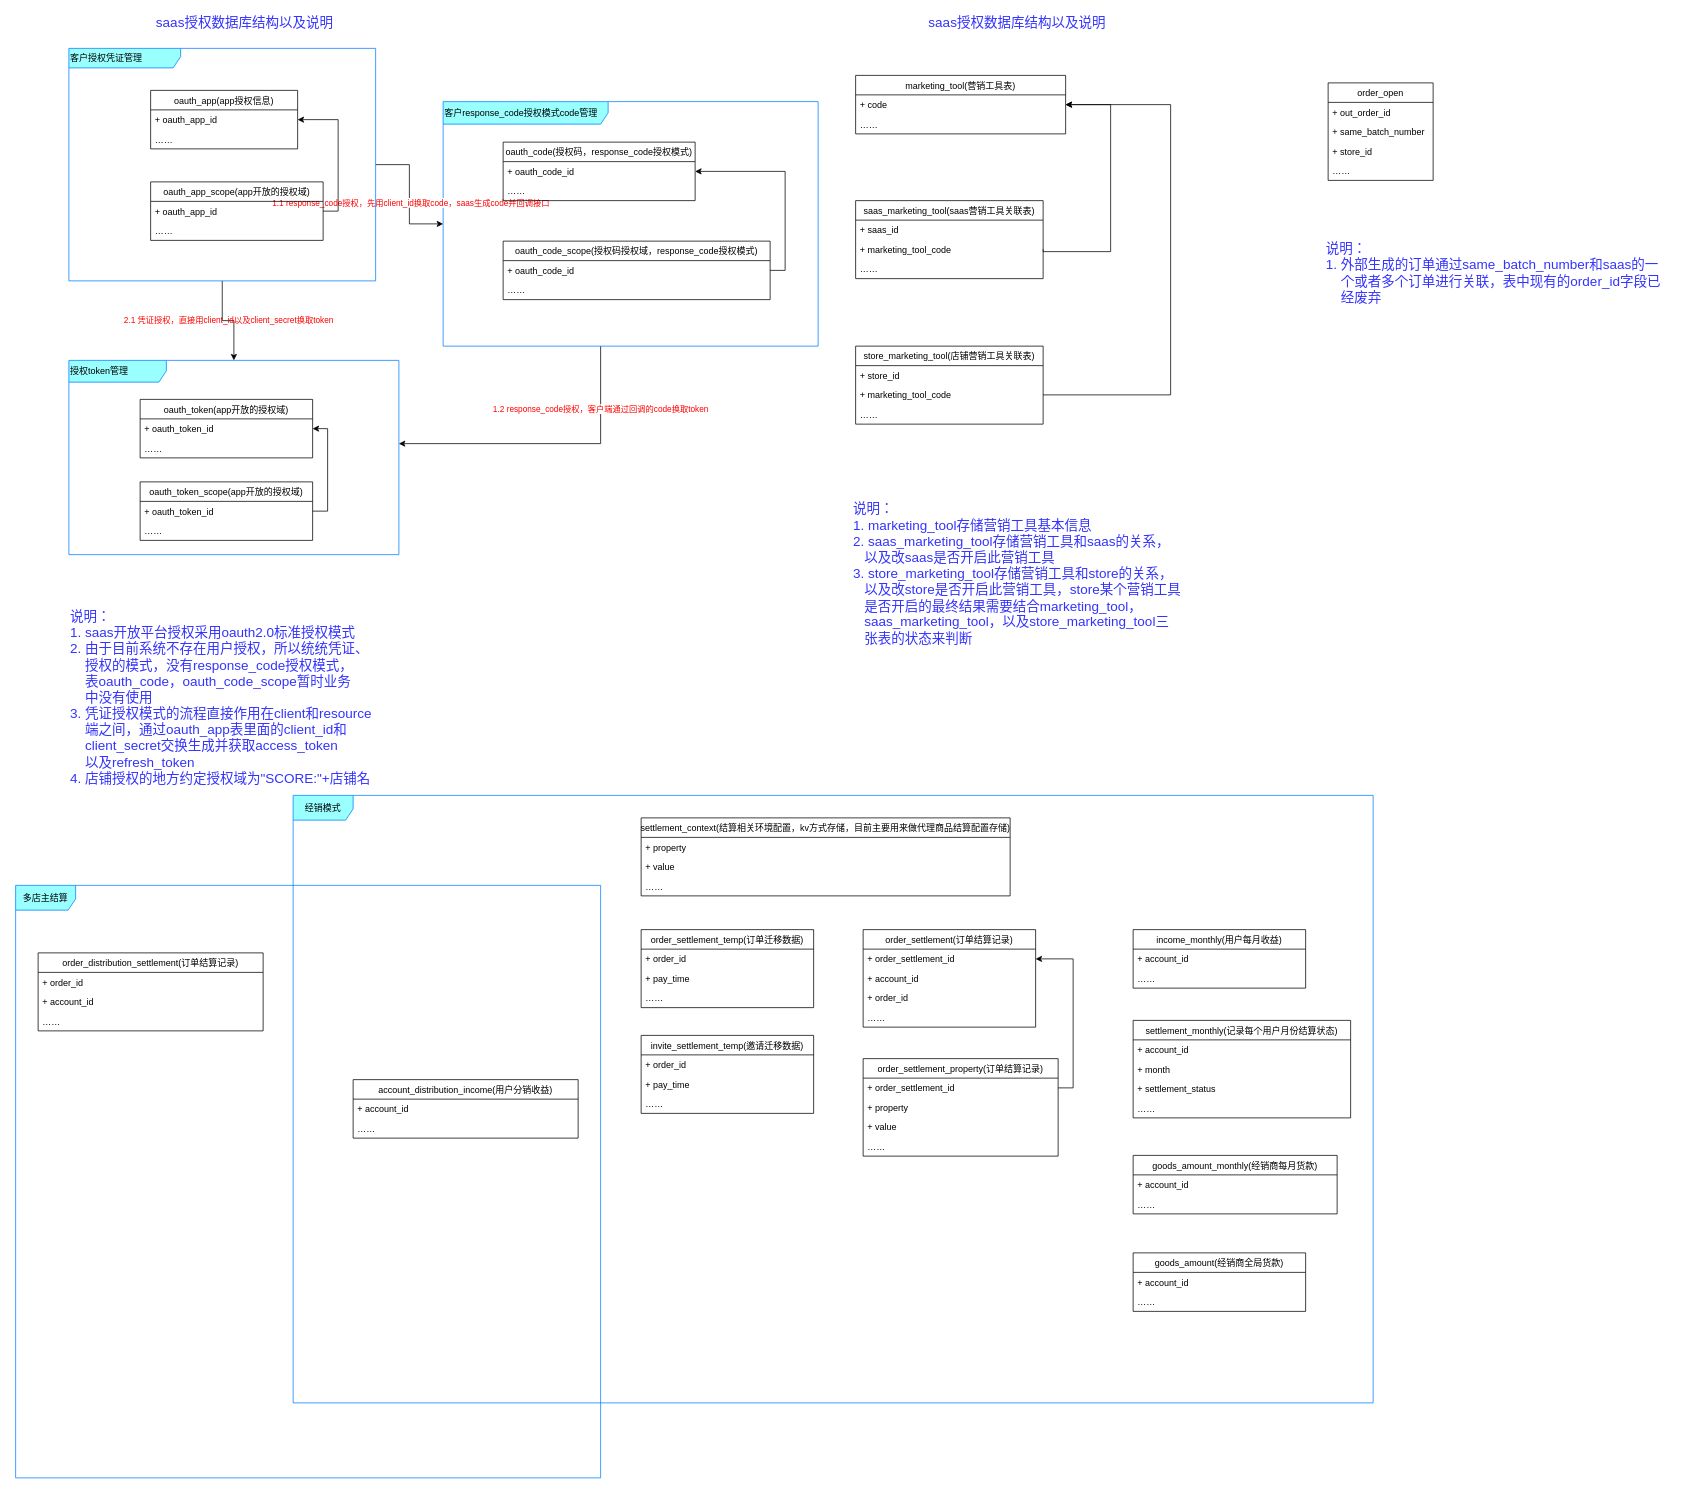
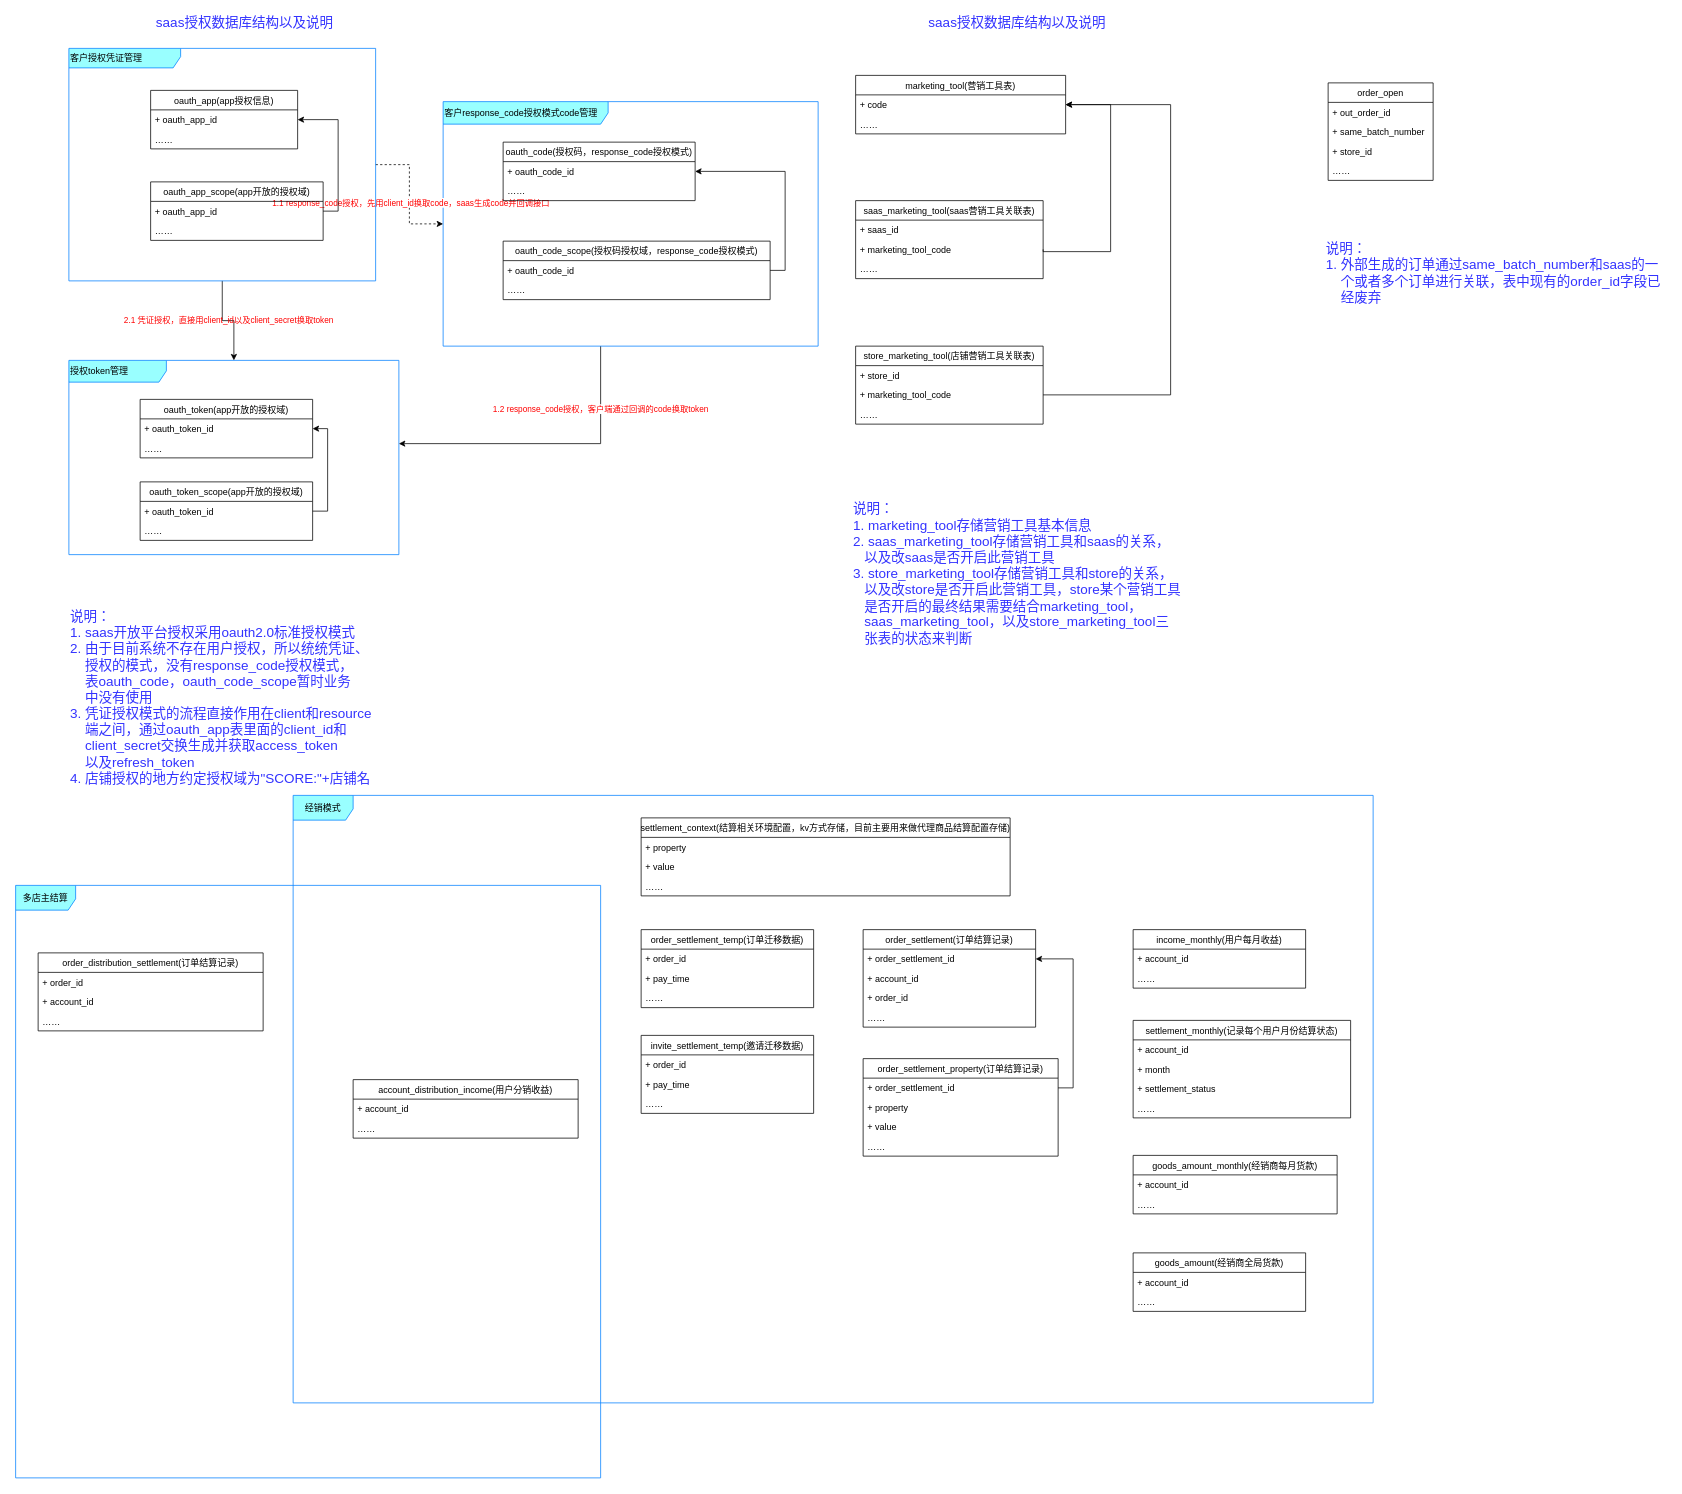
(409, 166) -> (409, 166)
